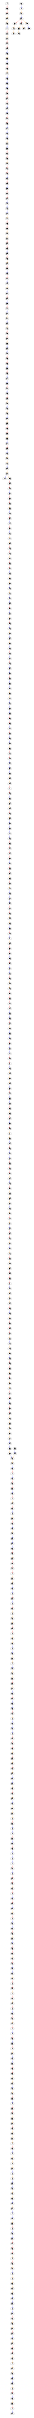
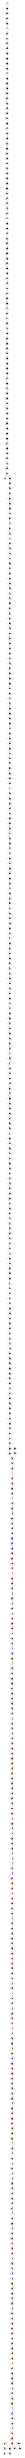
none -> (12, 2419)
